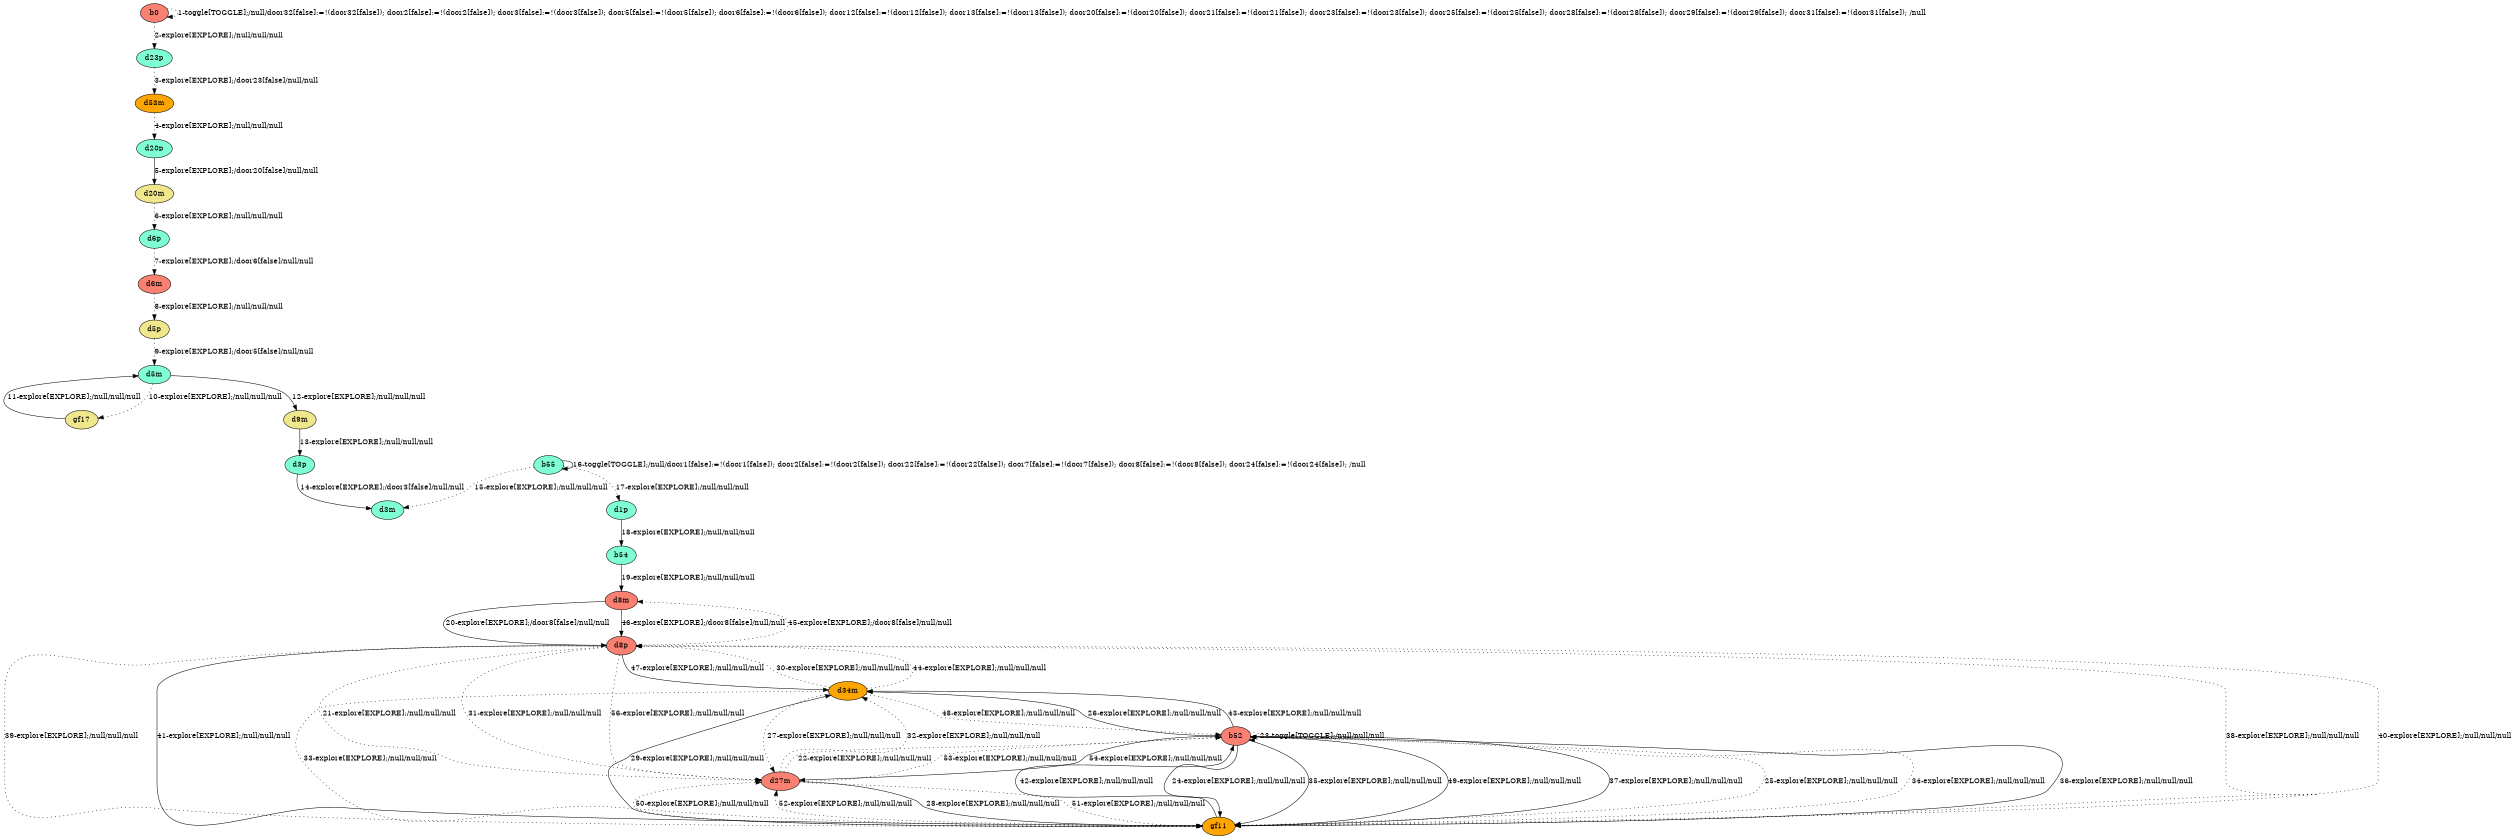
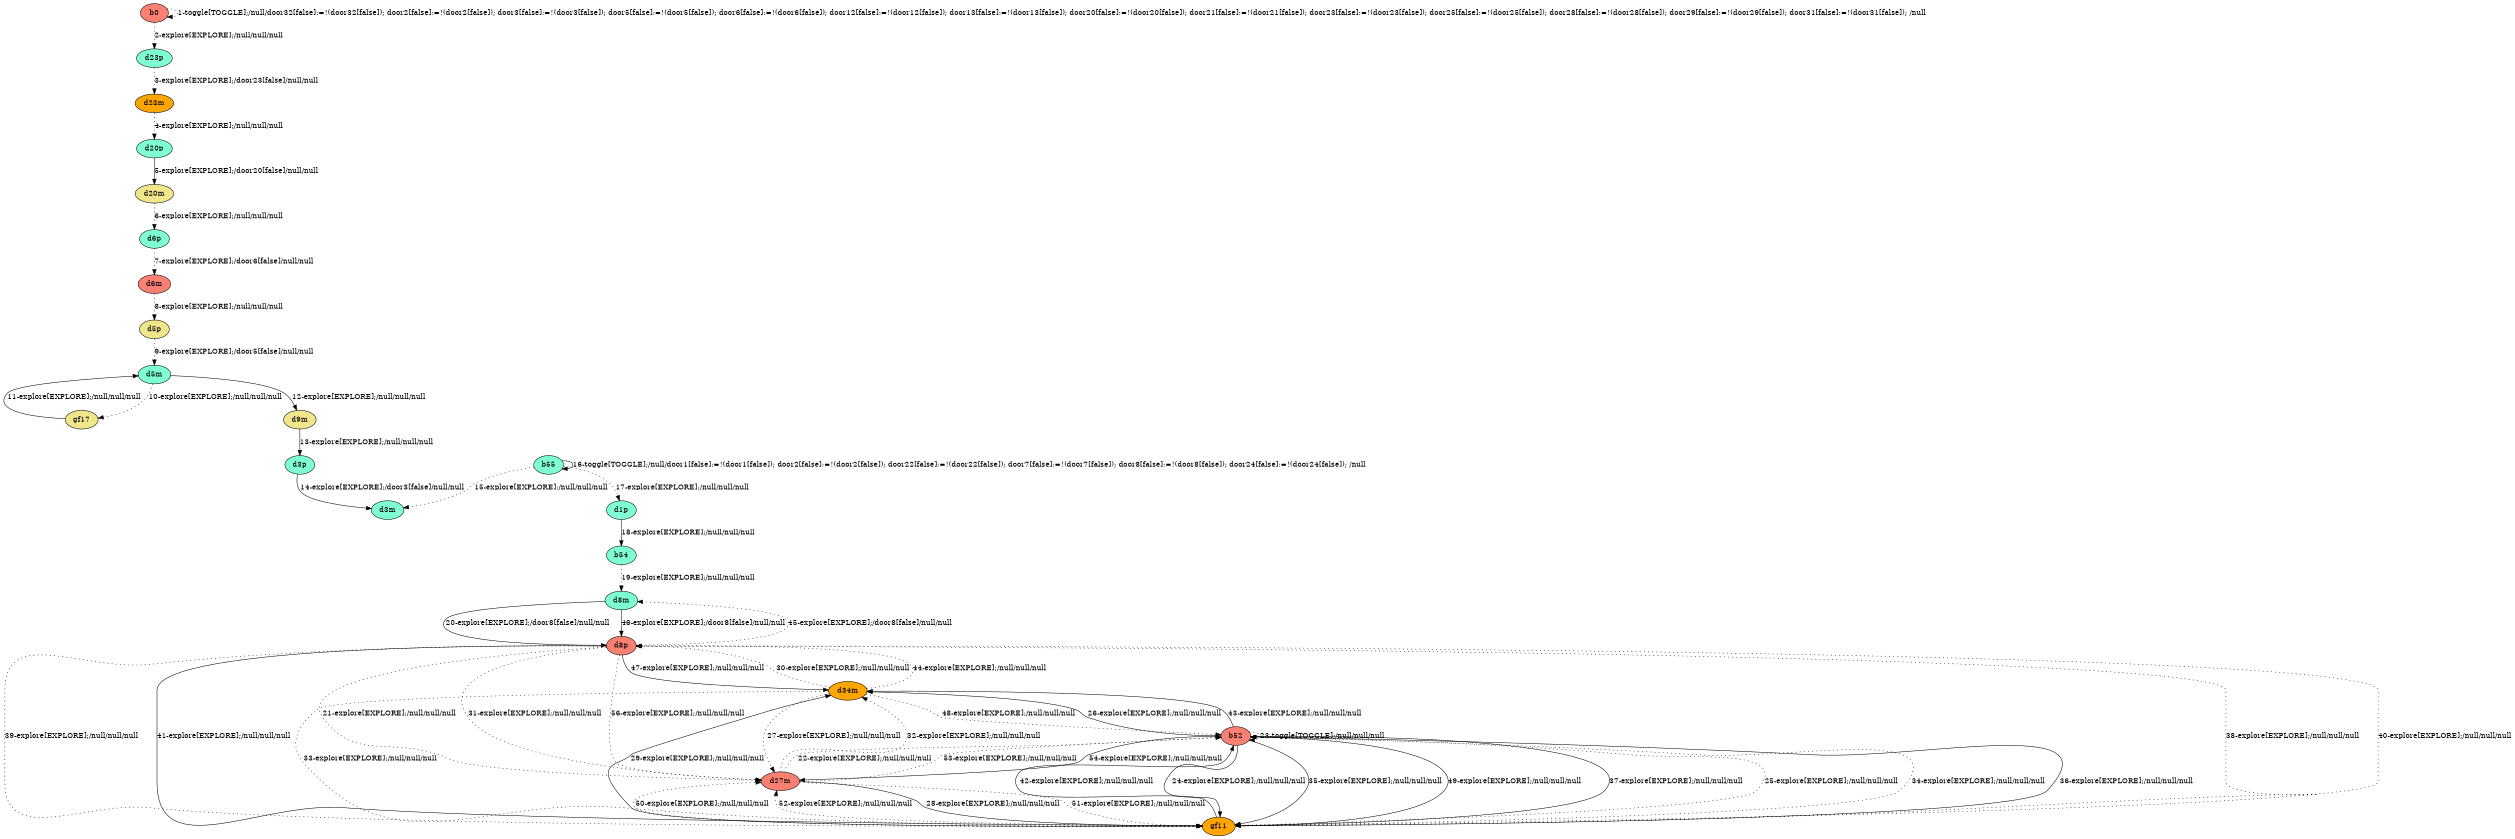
(154, 103) -> (154, 103)
(621, 575) -> (621, 575)
(621, 600) -> (621, 600)
